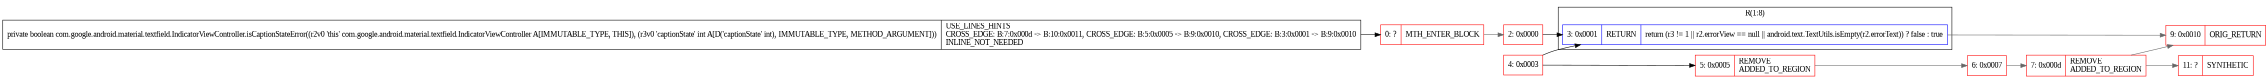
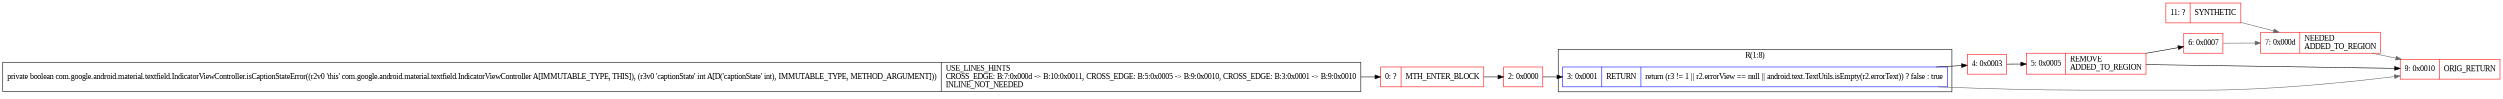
(1491, 35) -> (1491, 77)
(1555, 51) -> (1948, 66)
(2086, 61) -> (2319, 38)
(1888, 66) -> (2162, 50)
(2159, 66) -> (2257, 27)
none -> (2270, 66)
